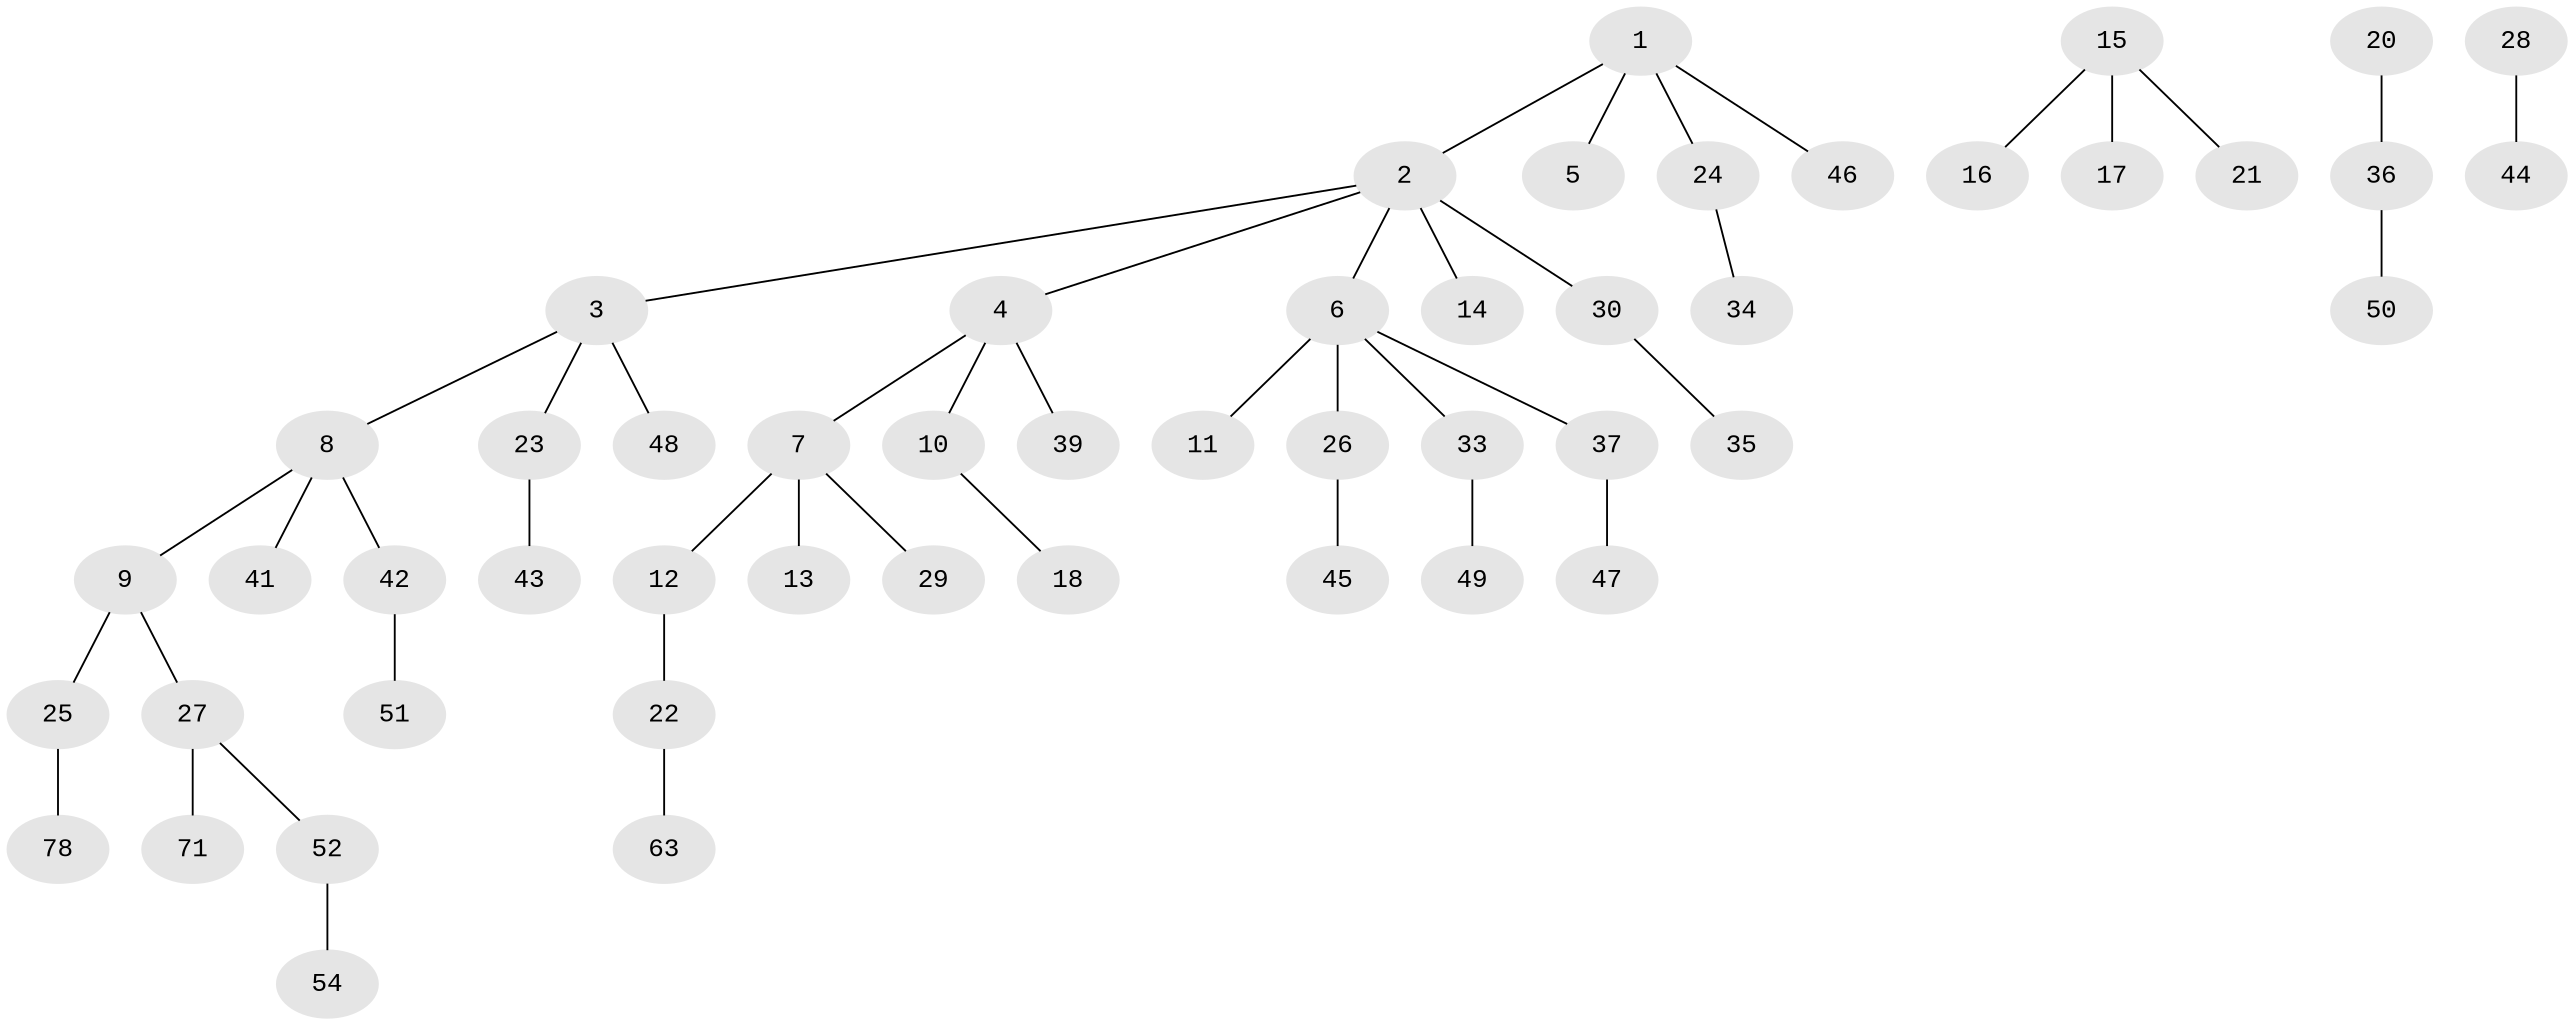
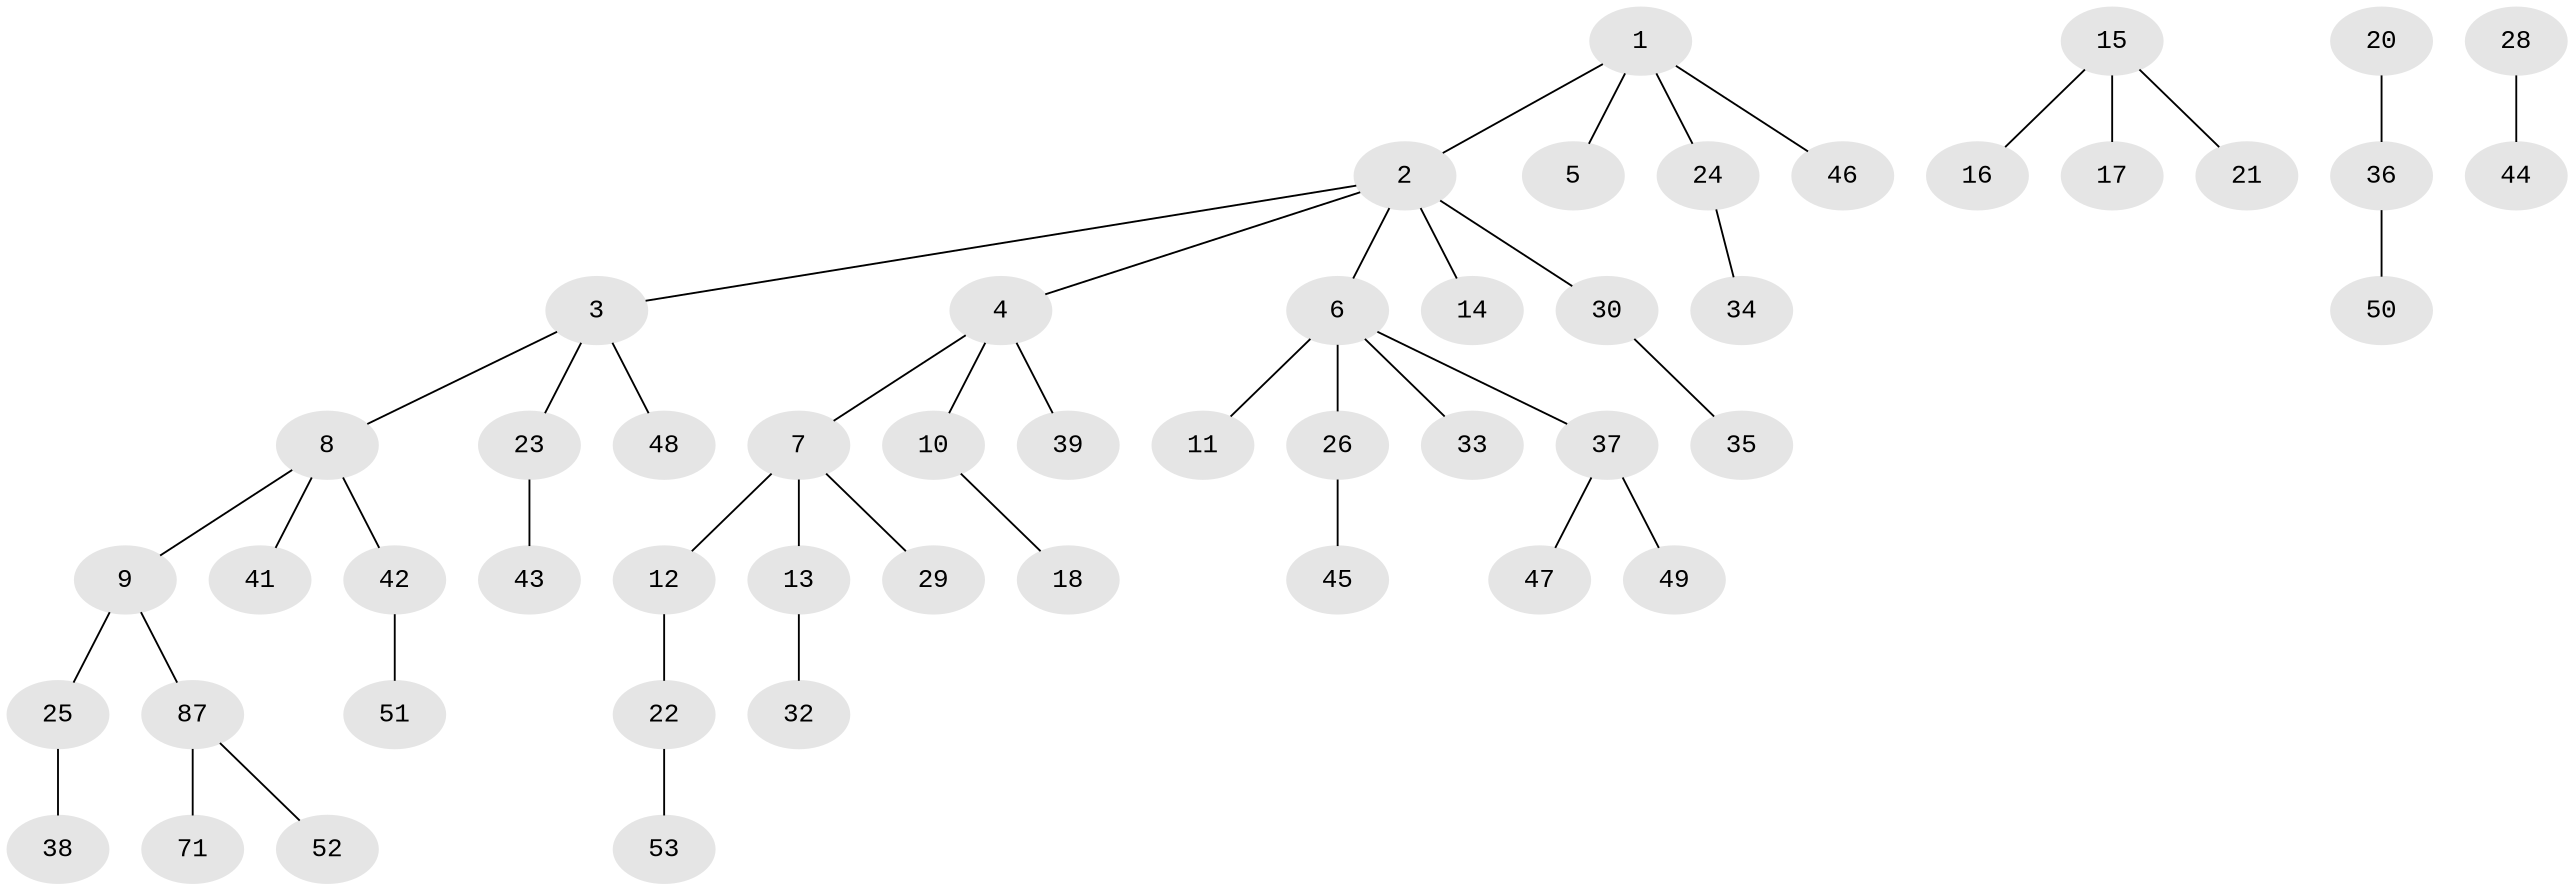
(1472, 513) -> (1641, 513)
(193, 715) -> (193, 715)
none -> (799, 715)
(58, 849) -> (58, 849)
(664, 849) -> (664, 849)
(327, 984) -> none
